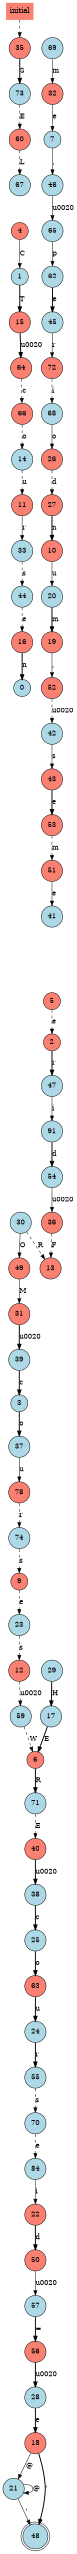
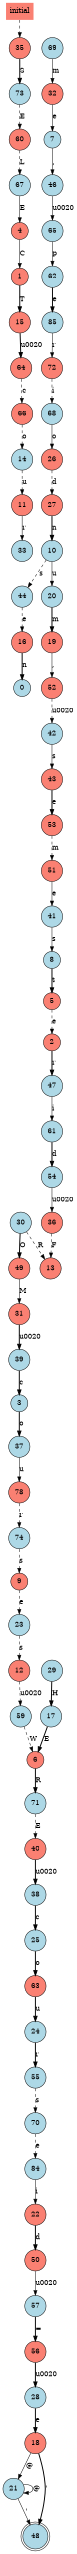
none -> (20, 207)
(20, 277) -> (20, 277)
(52, 322) -> (52, 322)
(52, 551) -> (52, 551)
(22, 571) -> (38, 572)
none -> (52, 960)
(52, 1131) -> (52, 1131)
(20, 1243) -> (20, 1243)
